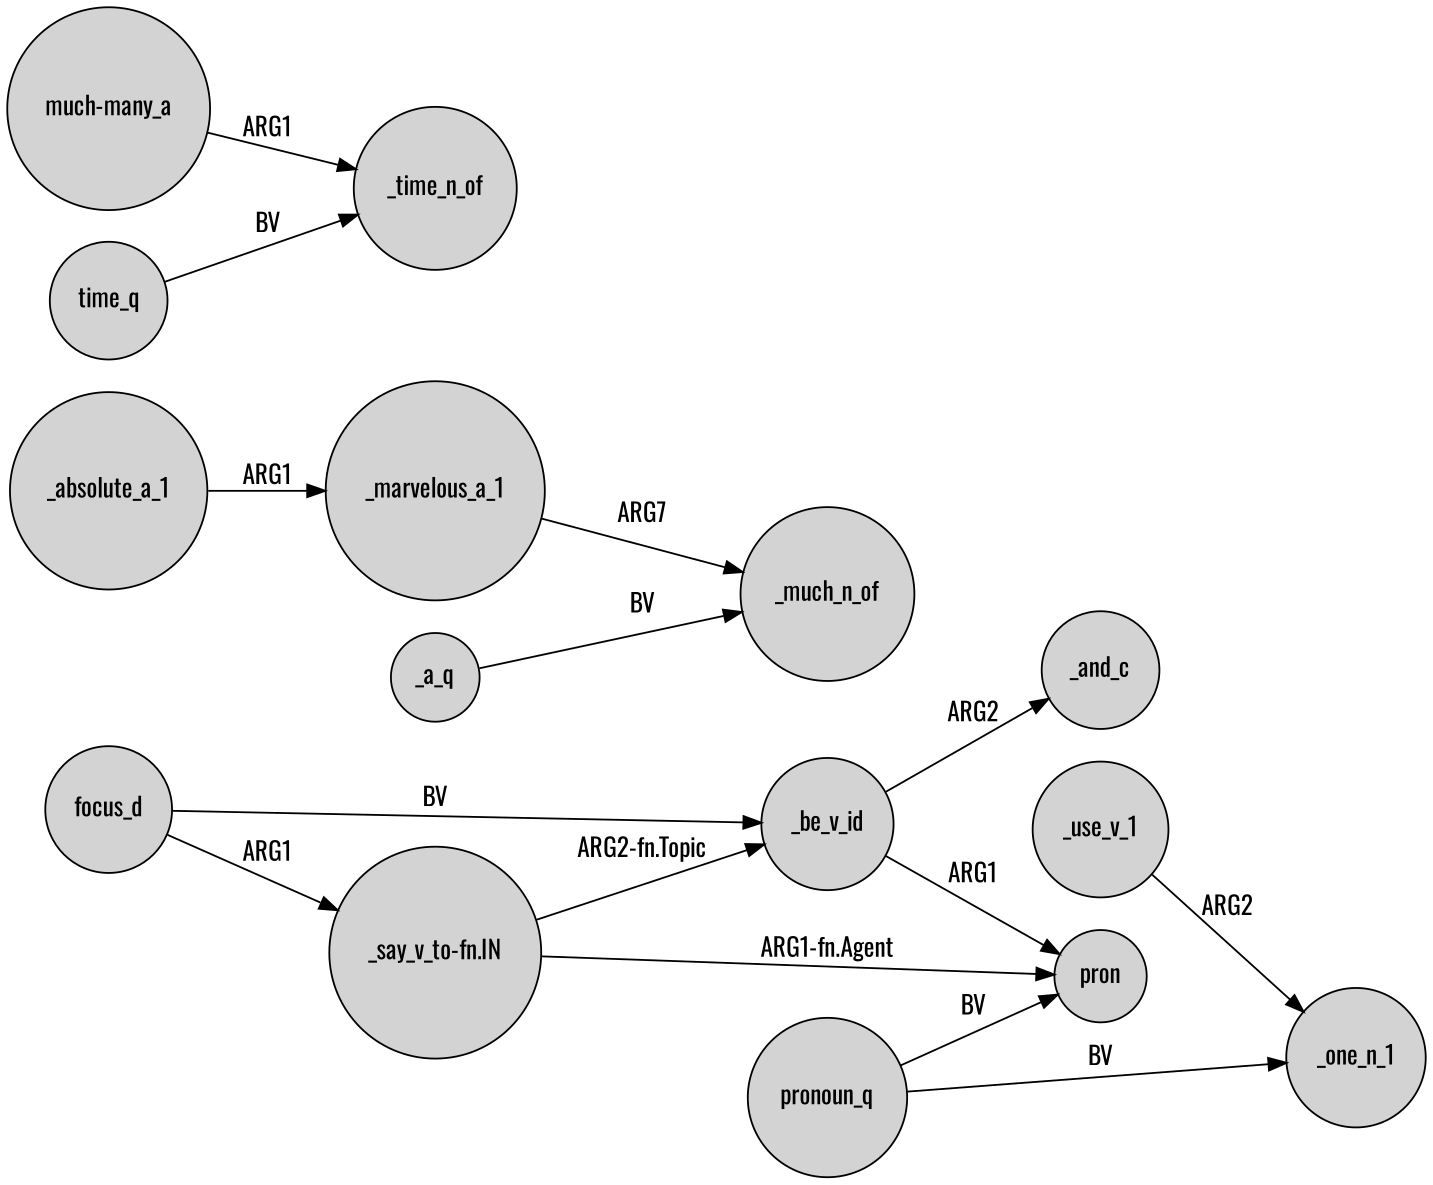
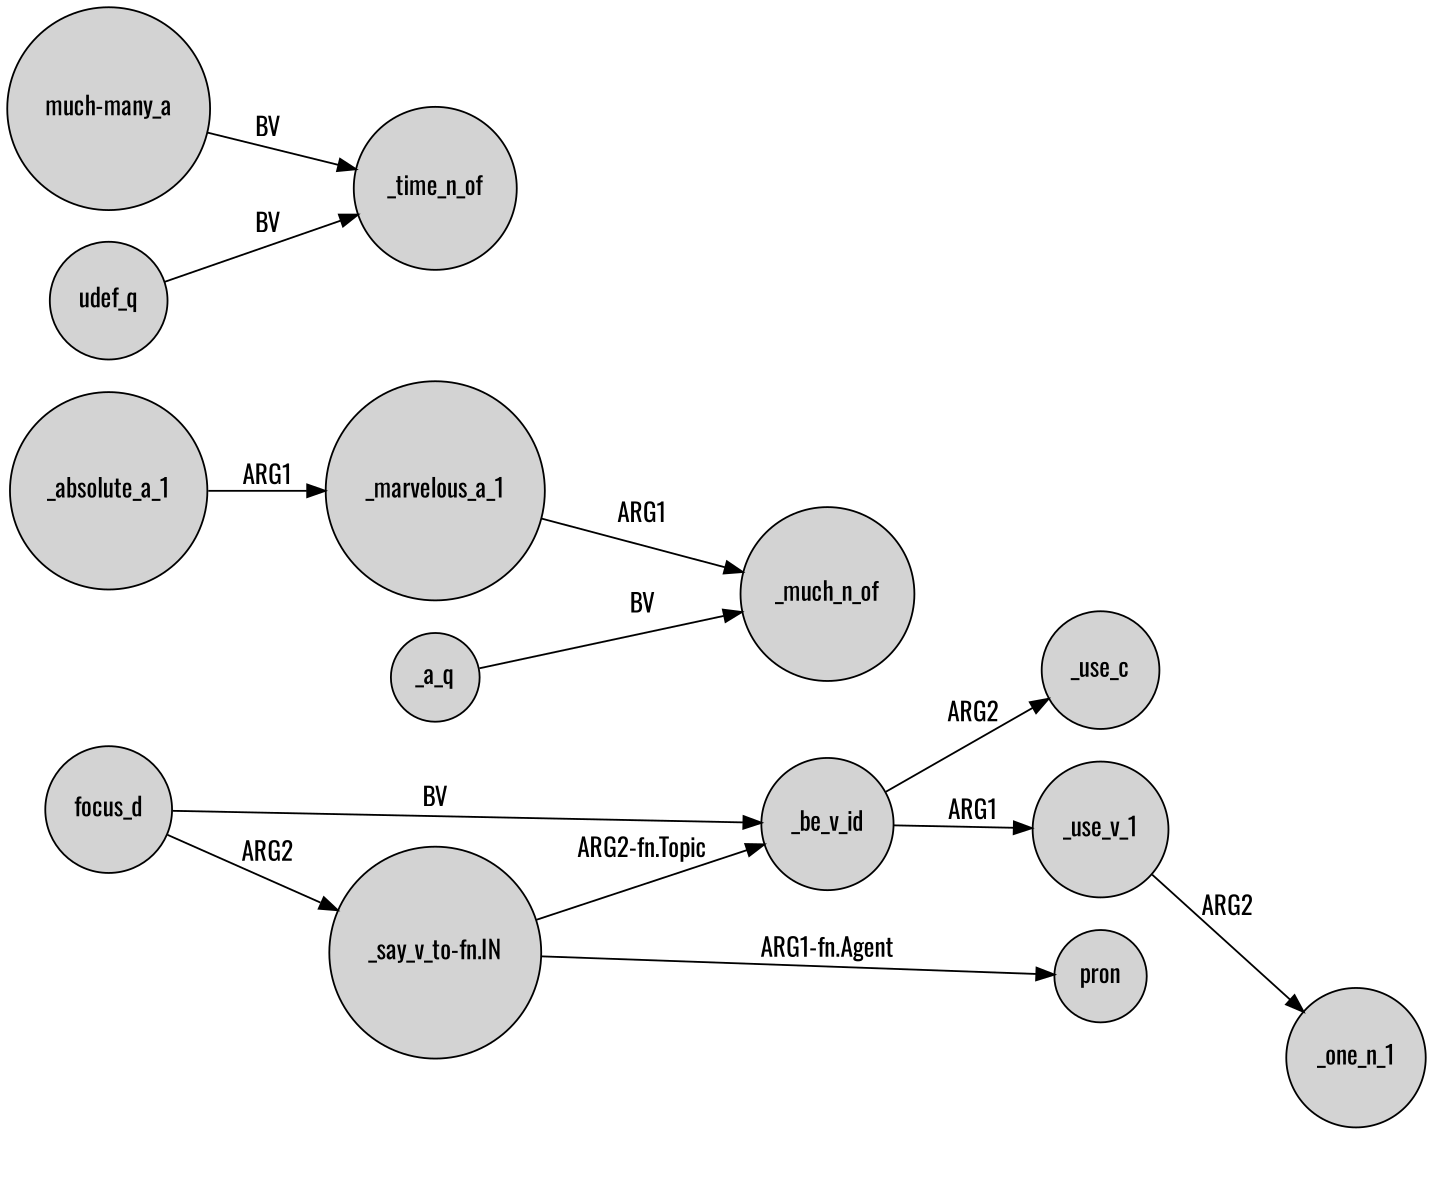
(268, 129) -> (268, 129)
(109, 301) -> (109, 301)
(643, 515) -> (643, 515)
(1101, 670) -> (1101, 670)
(268, 854) -> (268, 854)
(965, 901) -> (954, 827)
(827, 1098) -> none
